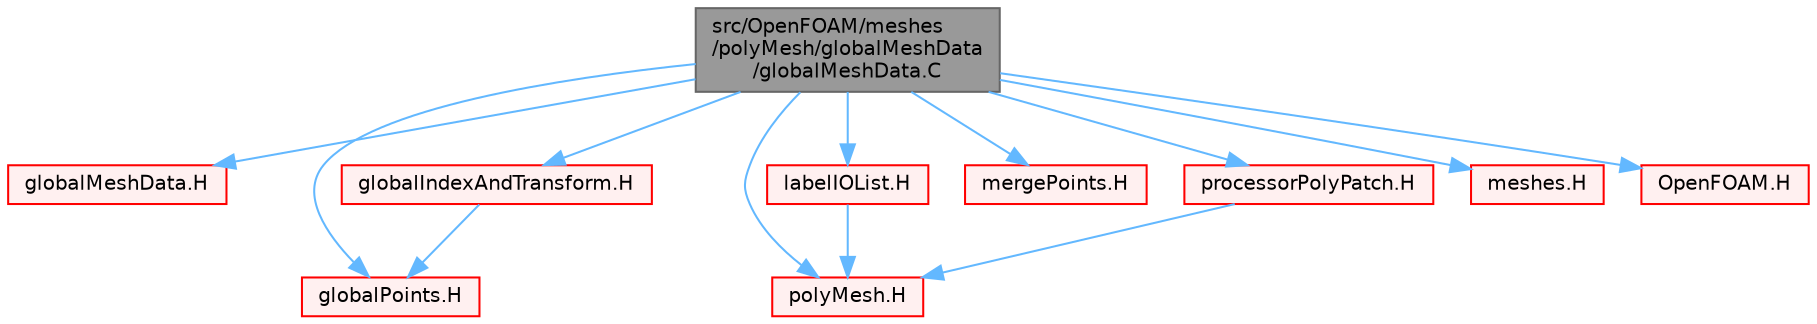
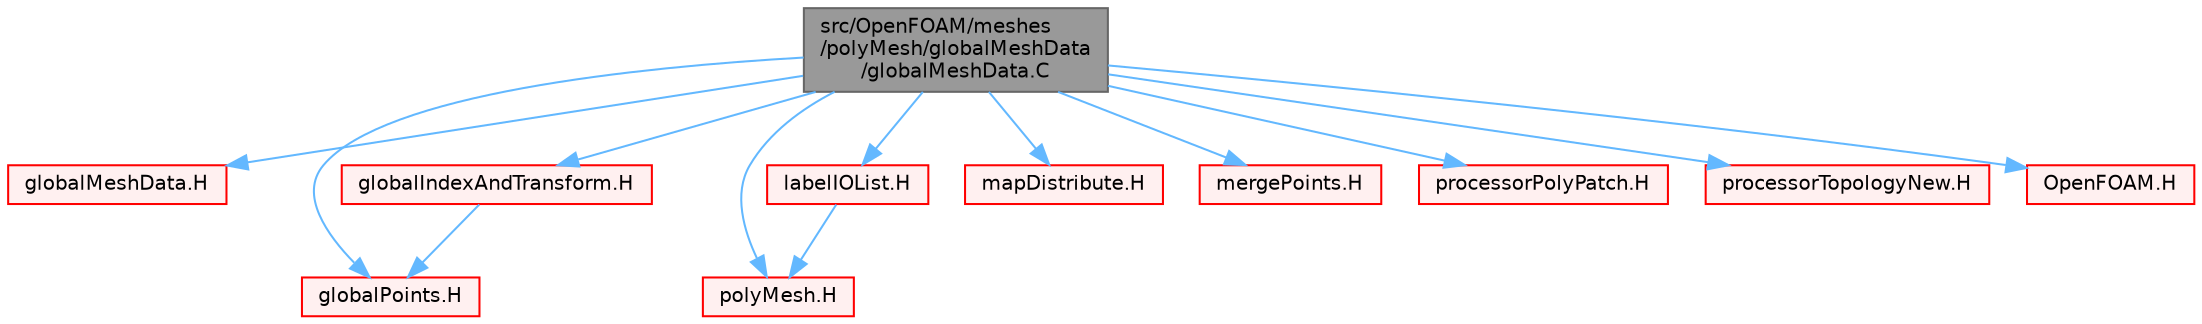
none -> (1064, 185)
(1537, 185) -> (1847, 185)
(1089, 238) -> none
